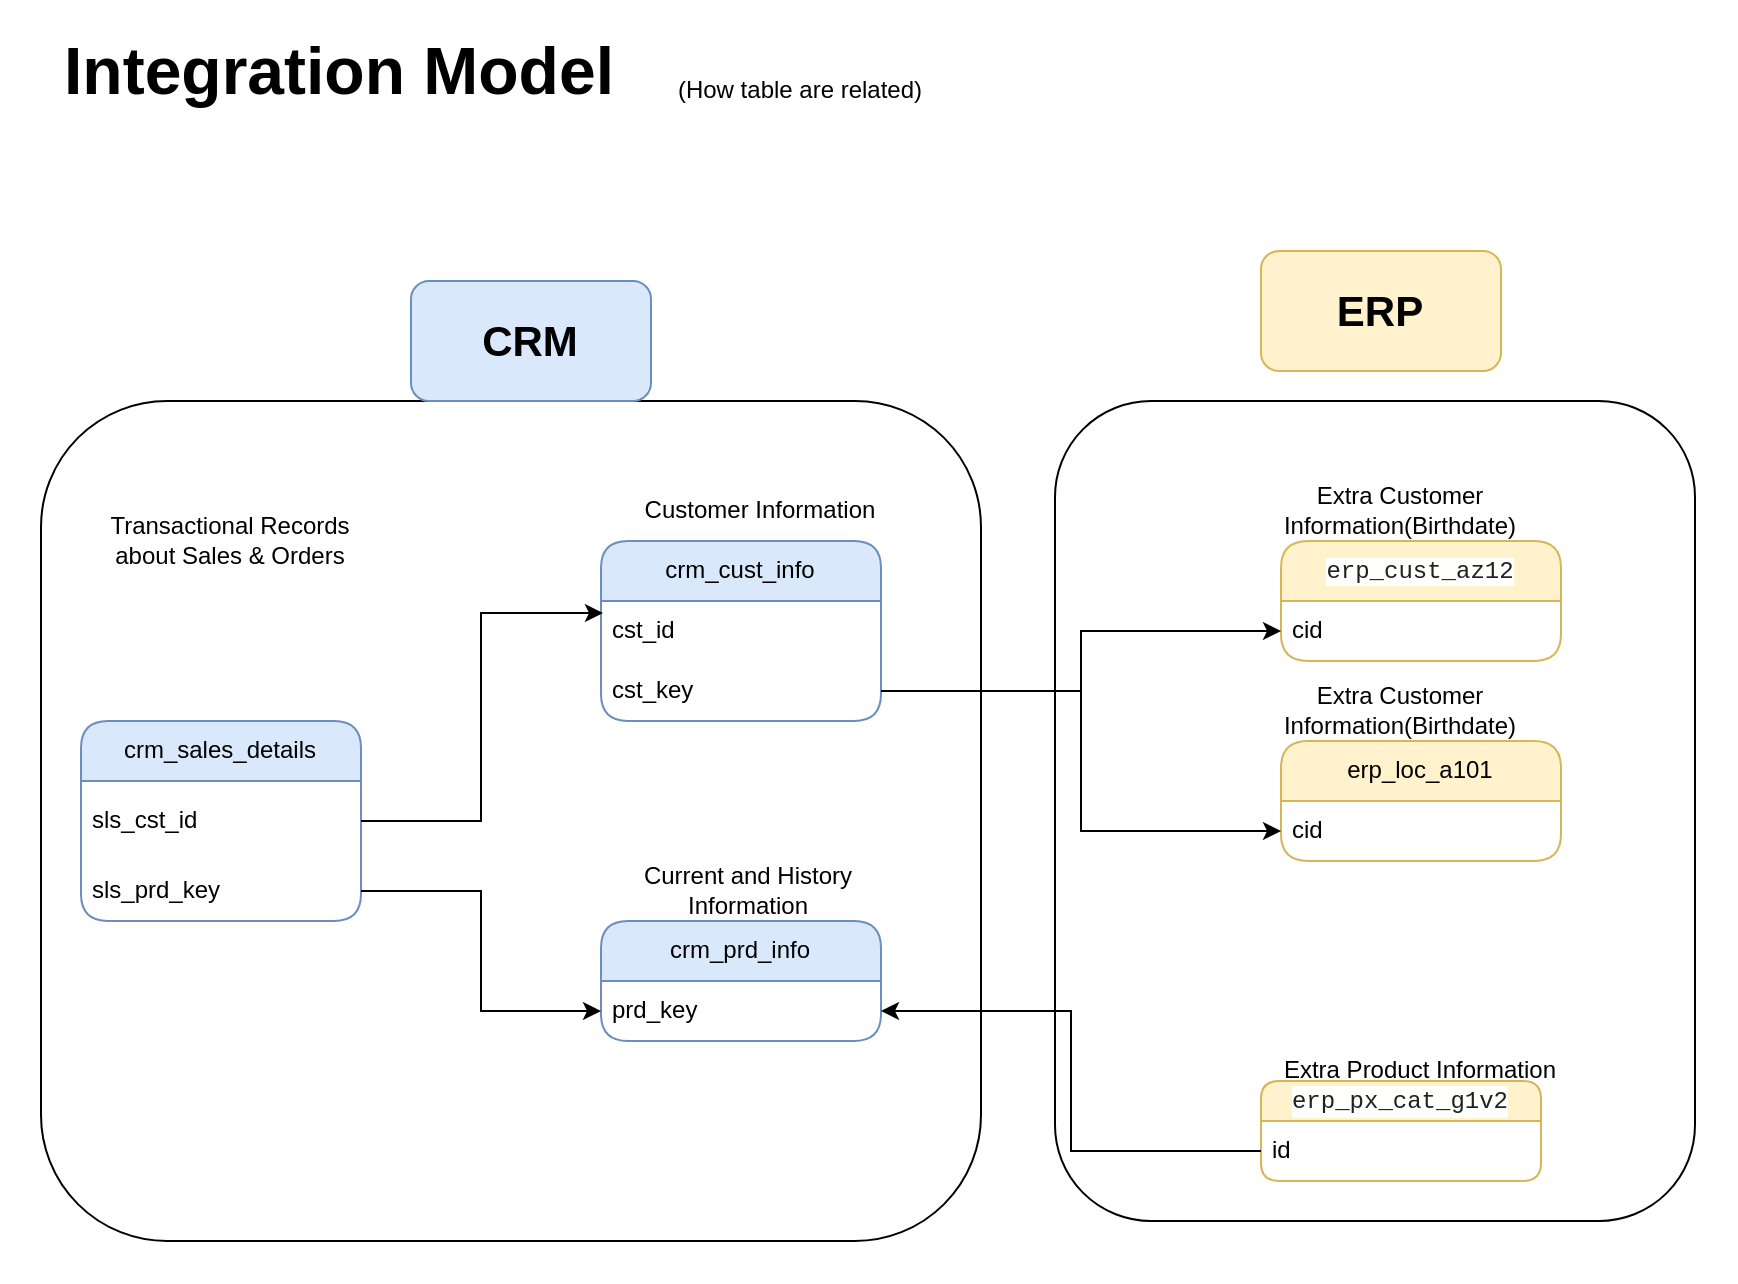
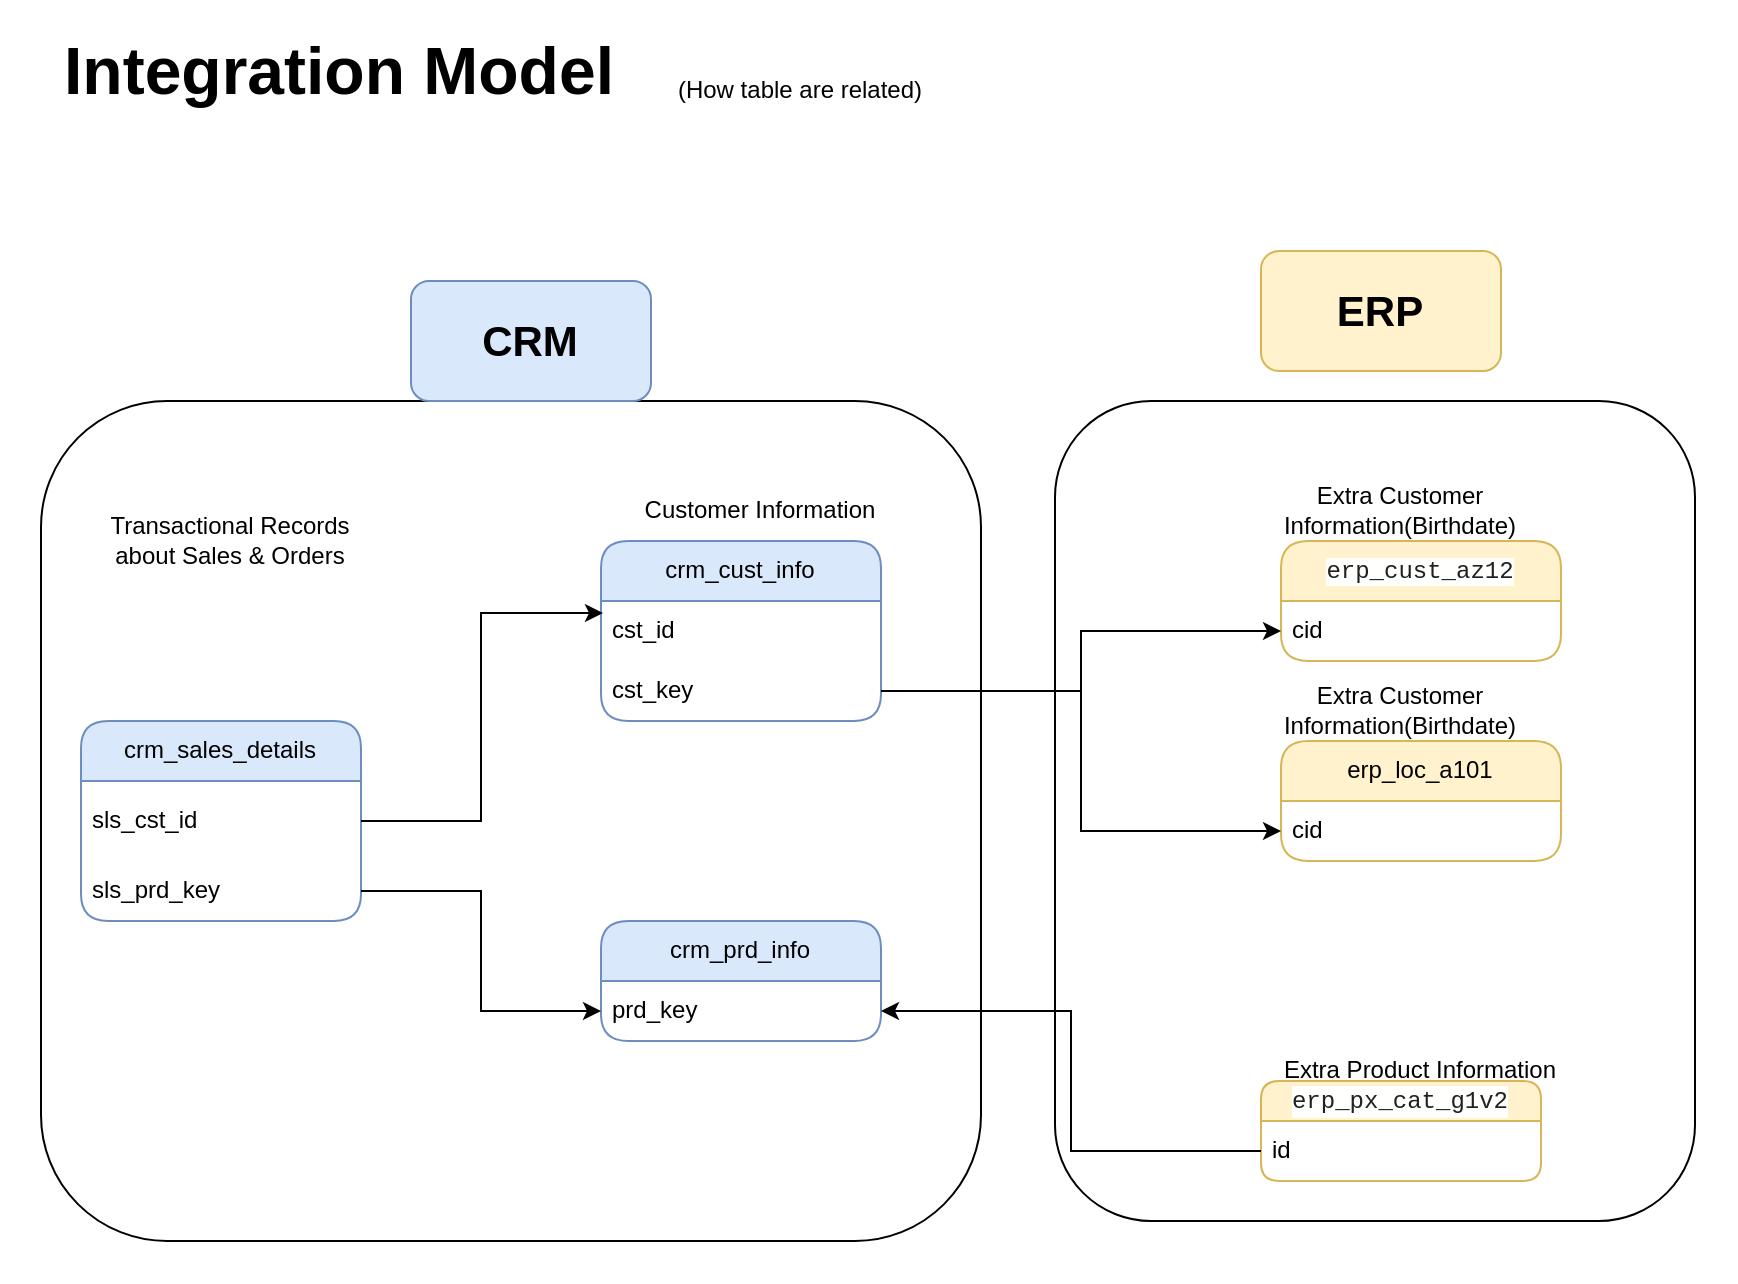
(749, 891) -> none
